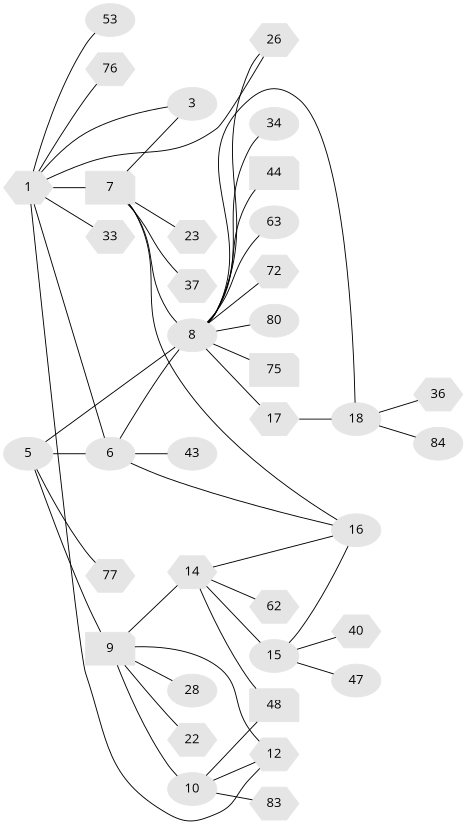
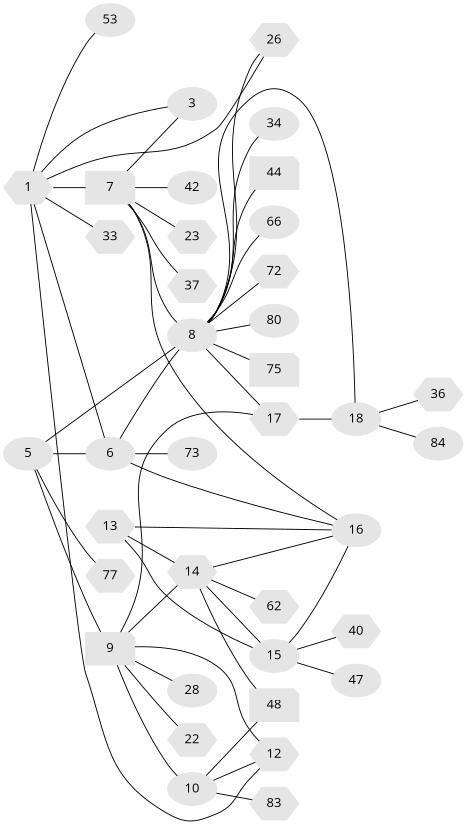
(110, 69) -> none
none -> (192, 188)
(274, 222) -> (274, 222)
(192, 454) -> (192, 454)
none -> (139, 484)
none -> (110, 527)
